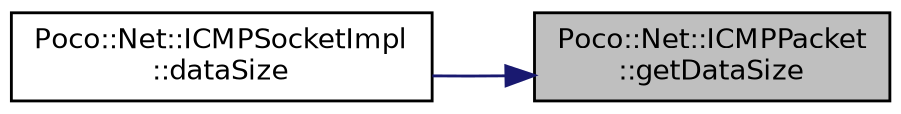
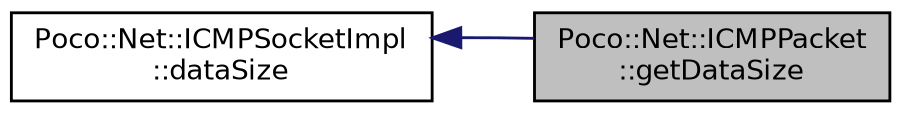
(469, 76) -> (498, 38)
